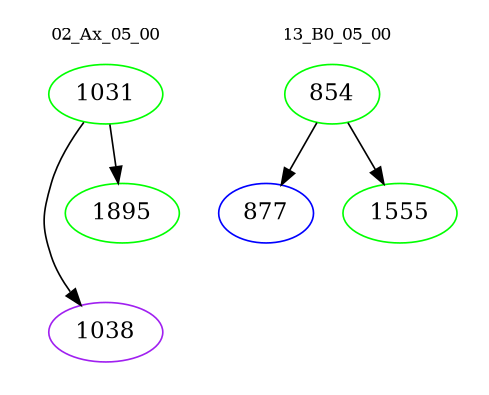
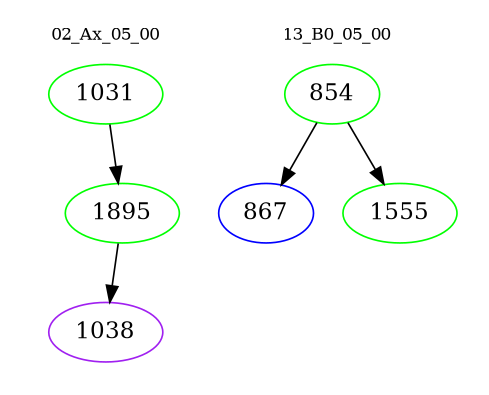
(46, 205) -> (115, 265)
(266, 213) -> (266, 213)
